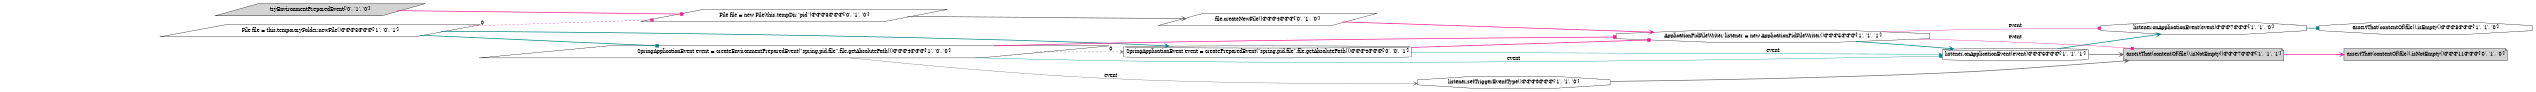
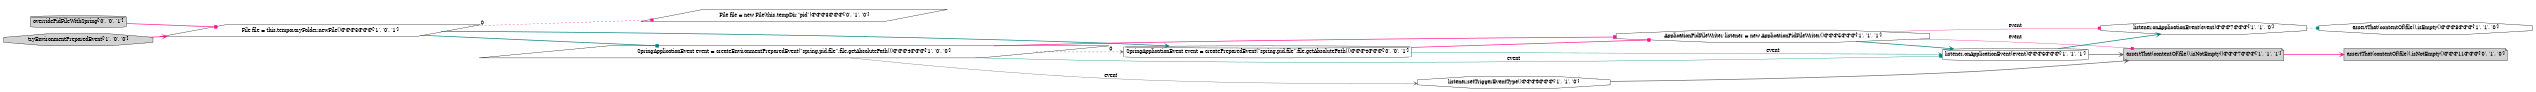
(320, 10) -> none
(1267, 19) -> none
none -> (78, 22)
(2311, 28) -> (2311, 28)
none -> (78, 40)
